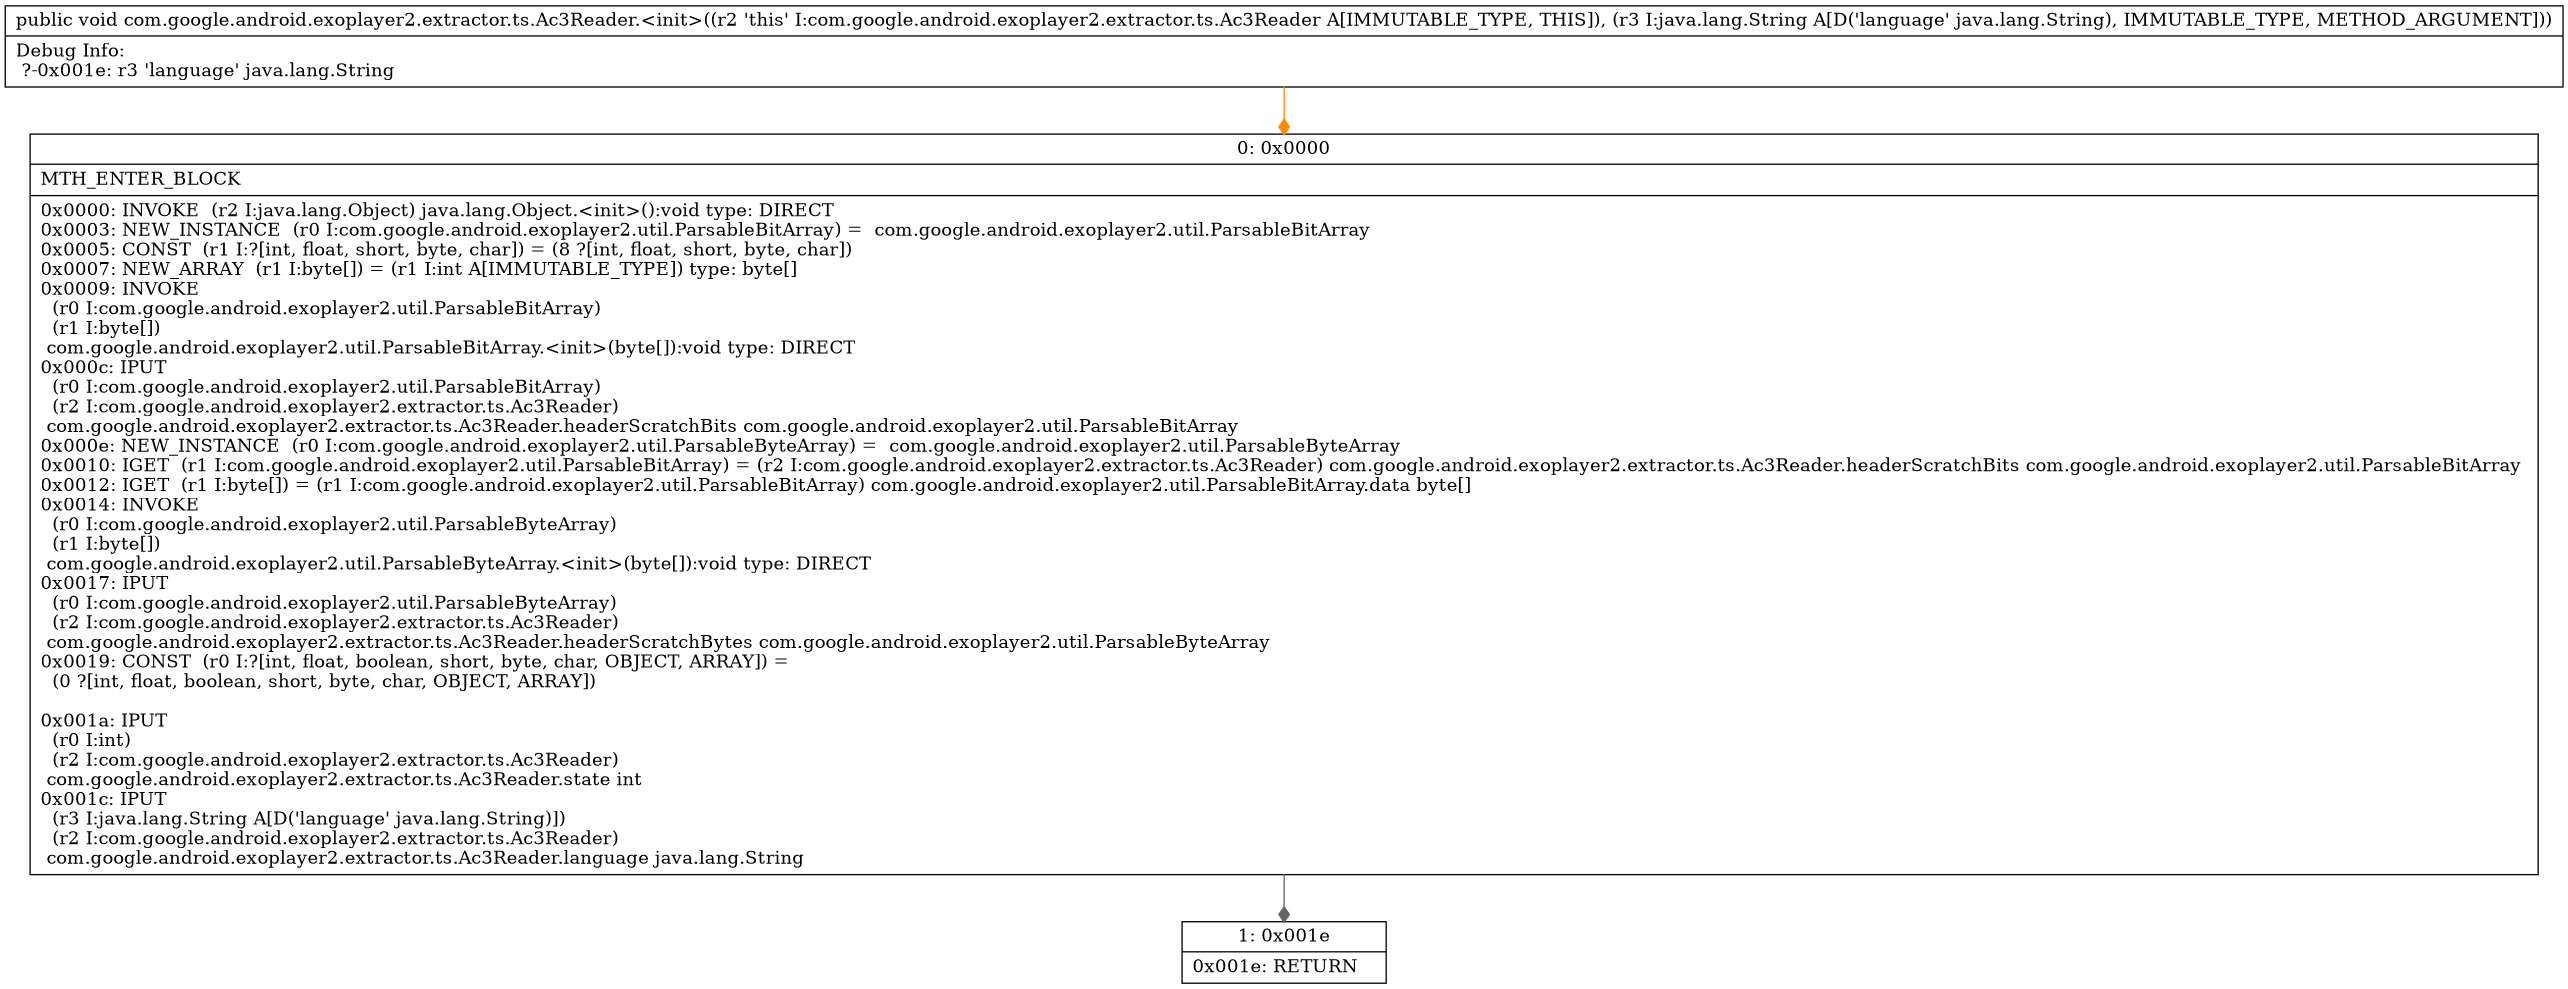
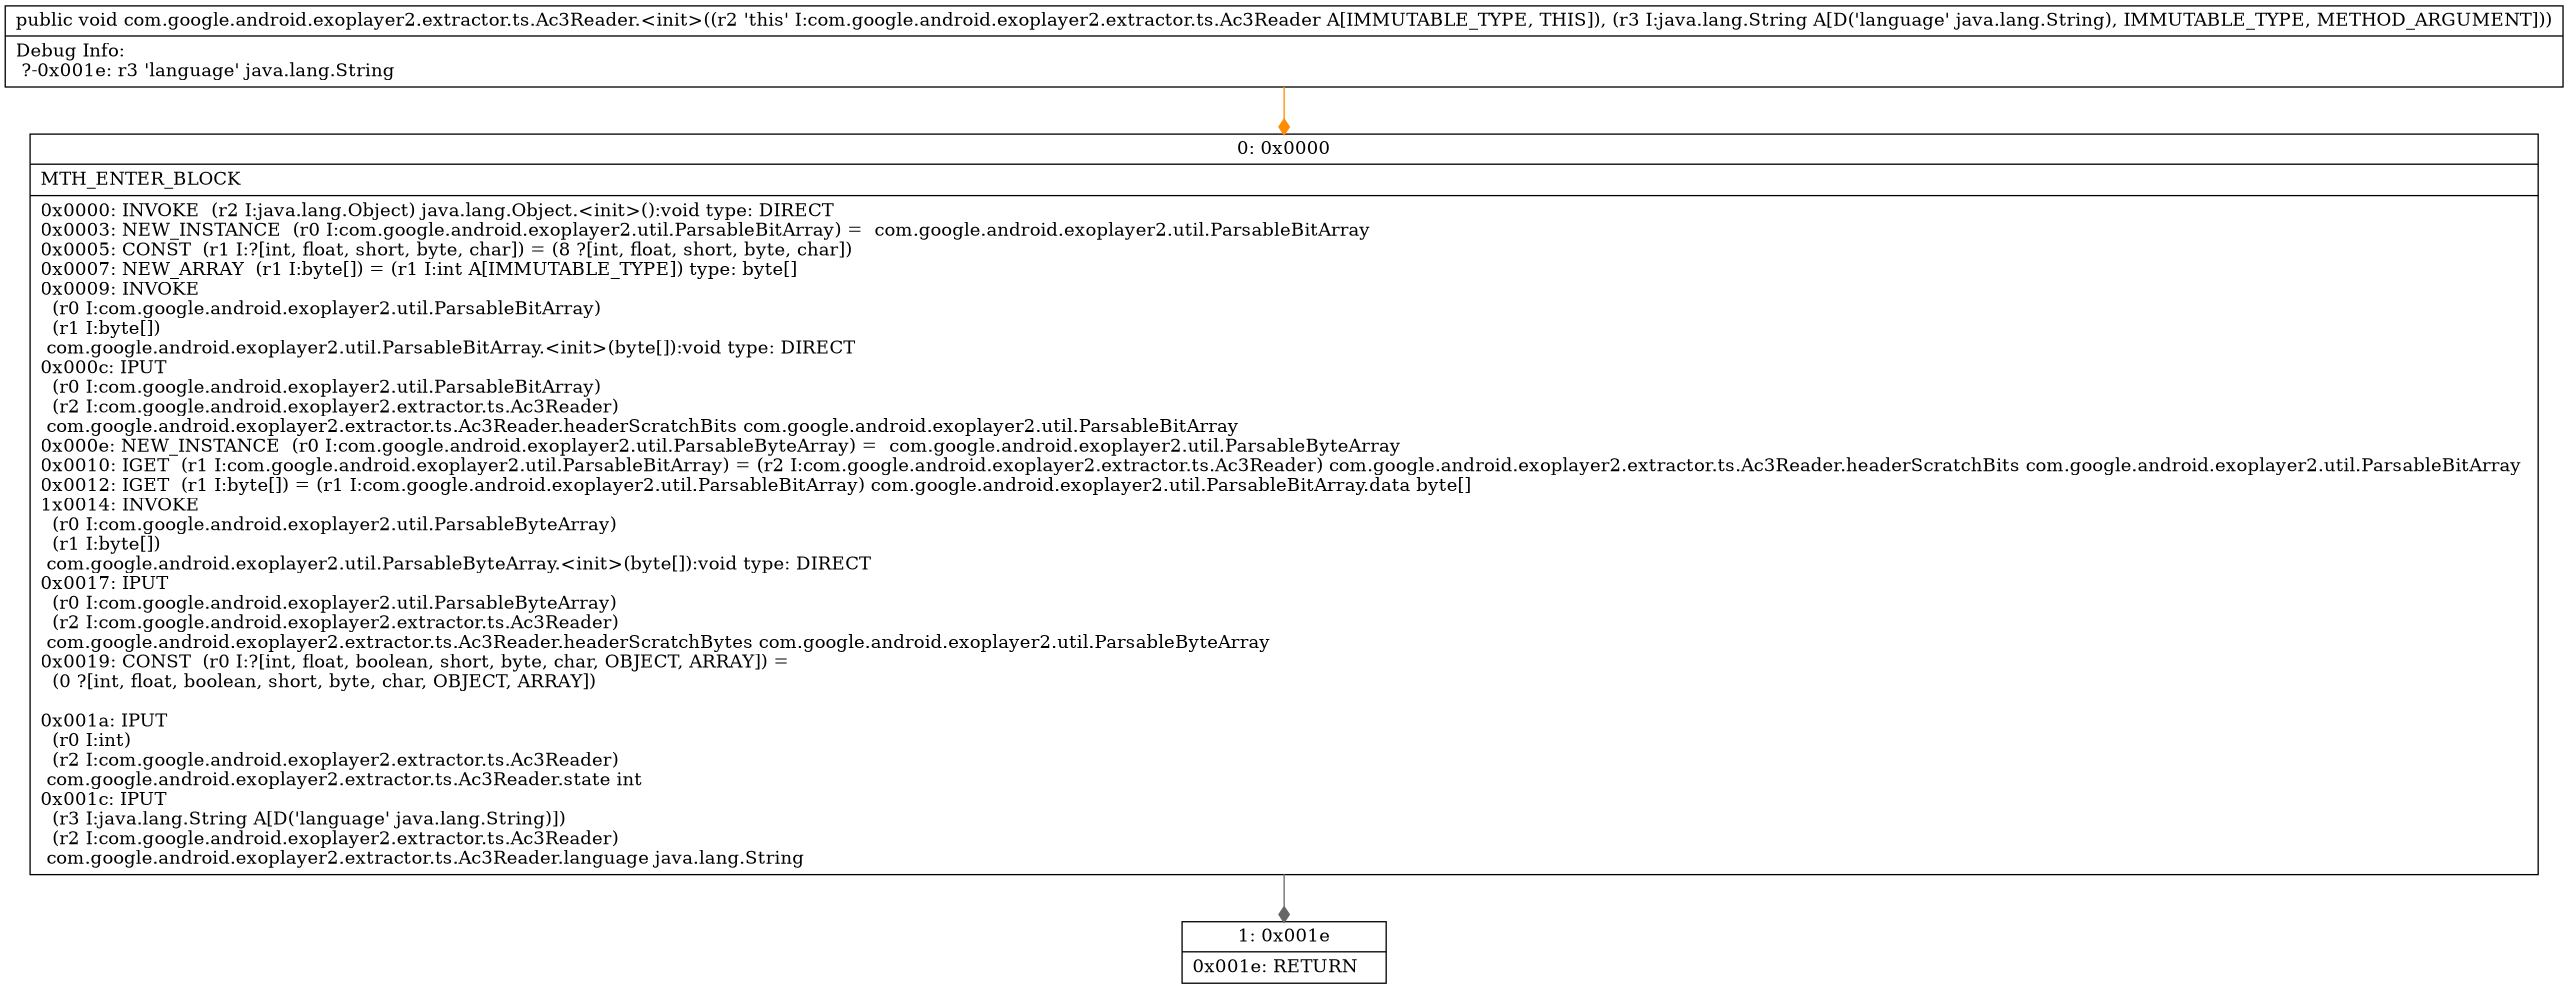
(126, 505) -> (126, 505)
